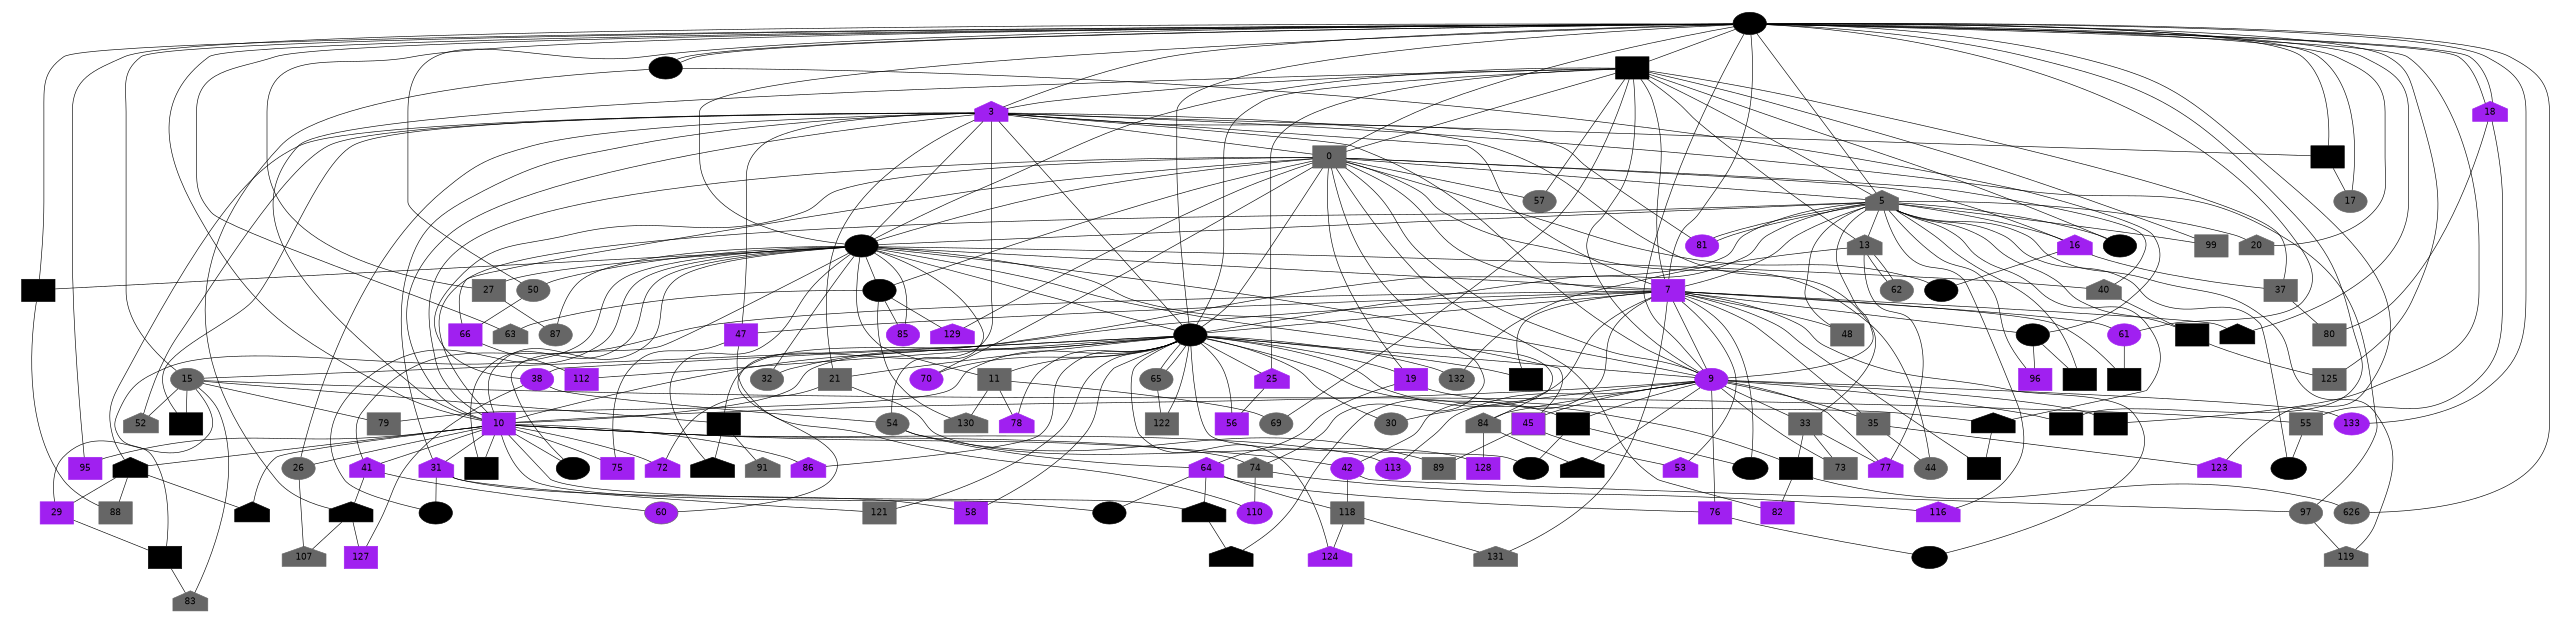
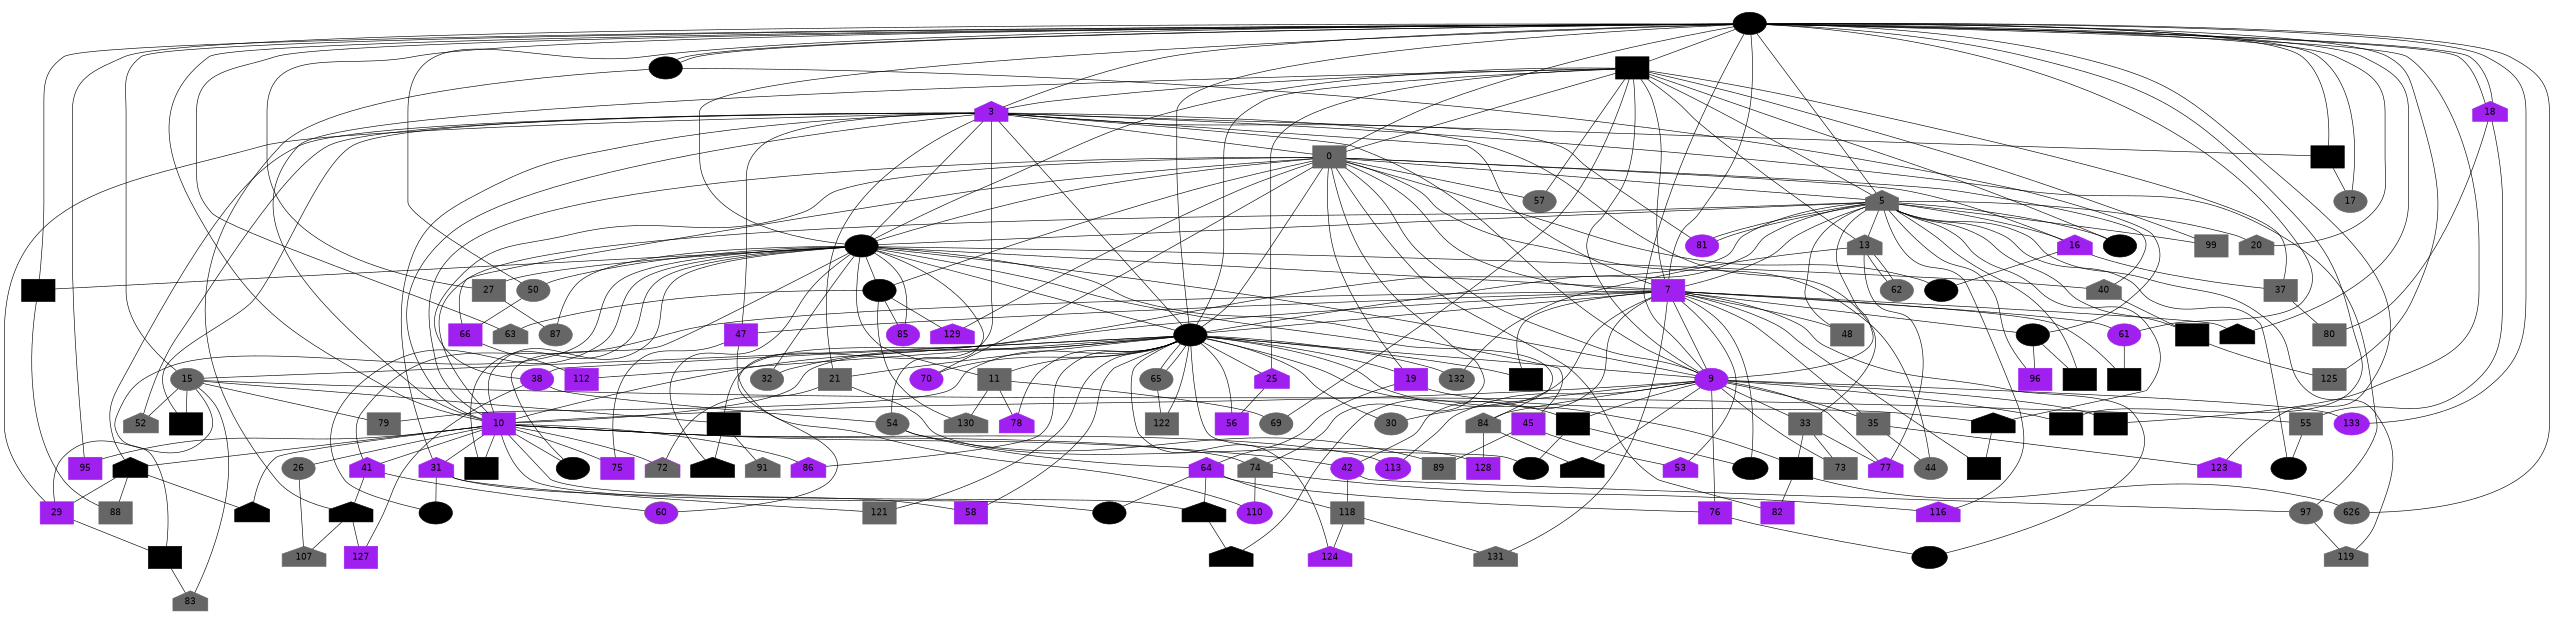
(550, 142) -> (260, 147)
(1619, 395) -> none
(663, 468) -> (663, 468)
